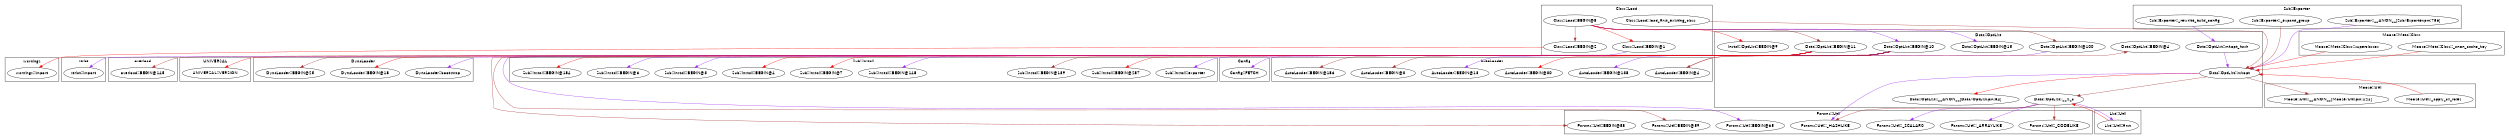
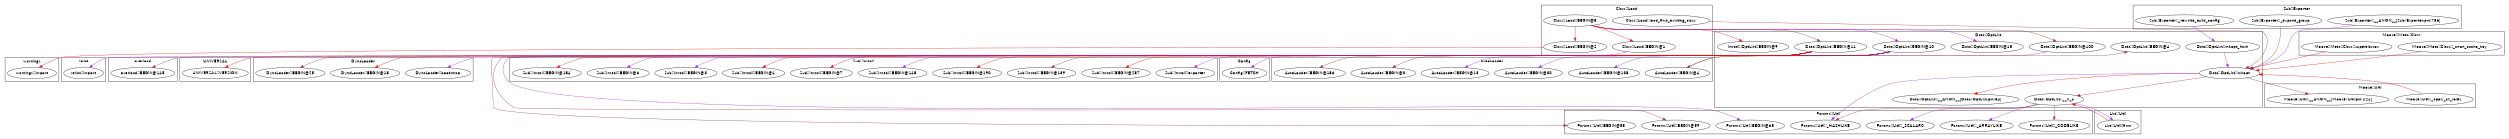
(1715, 56) -> (1715, 56)
none -> (967, 73)
